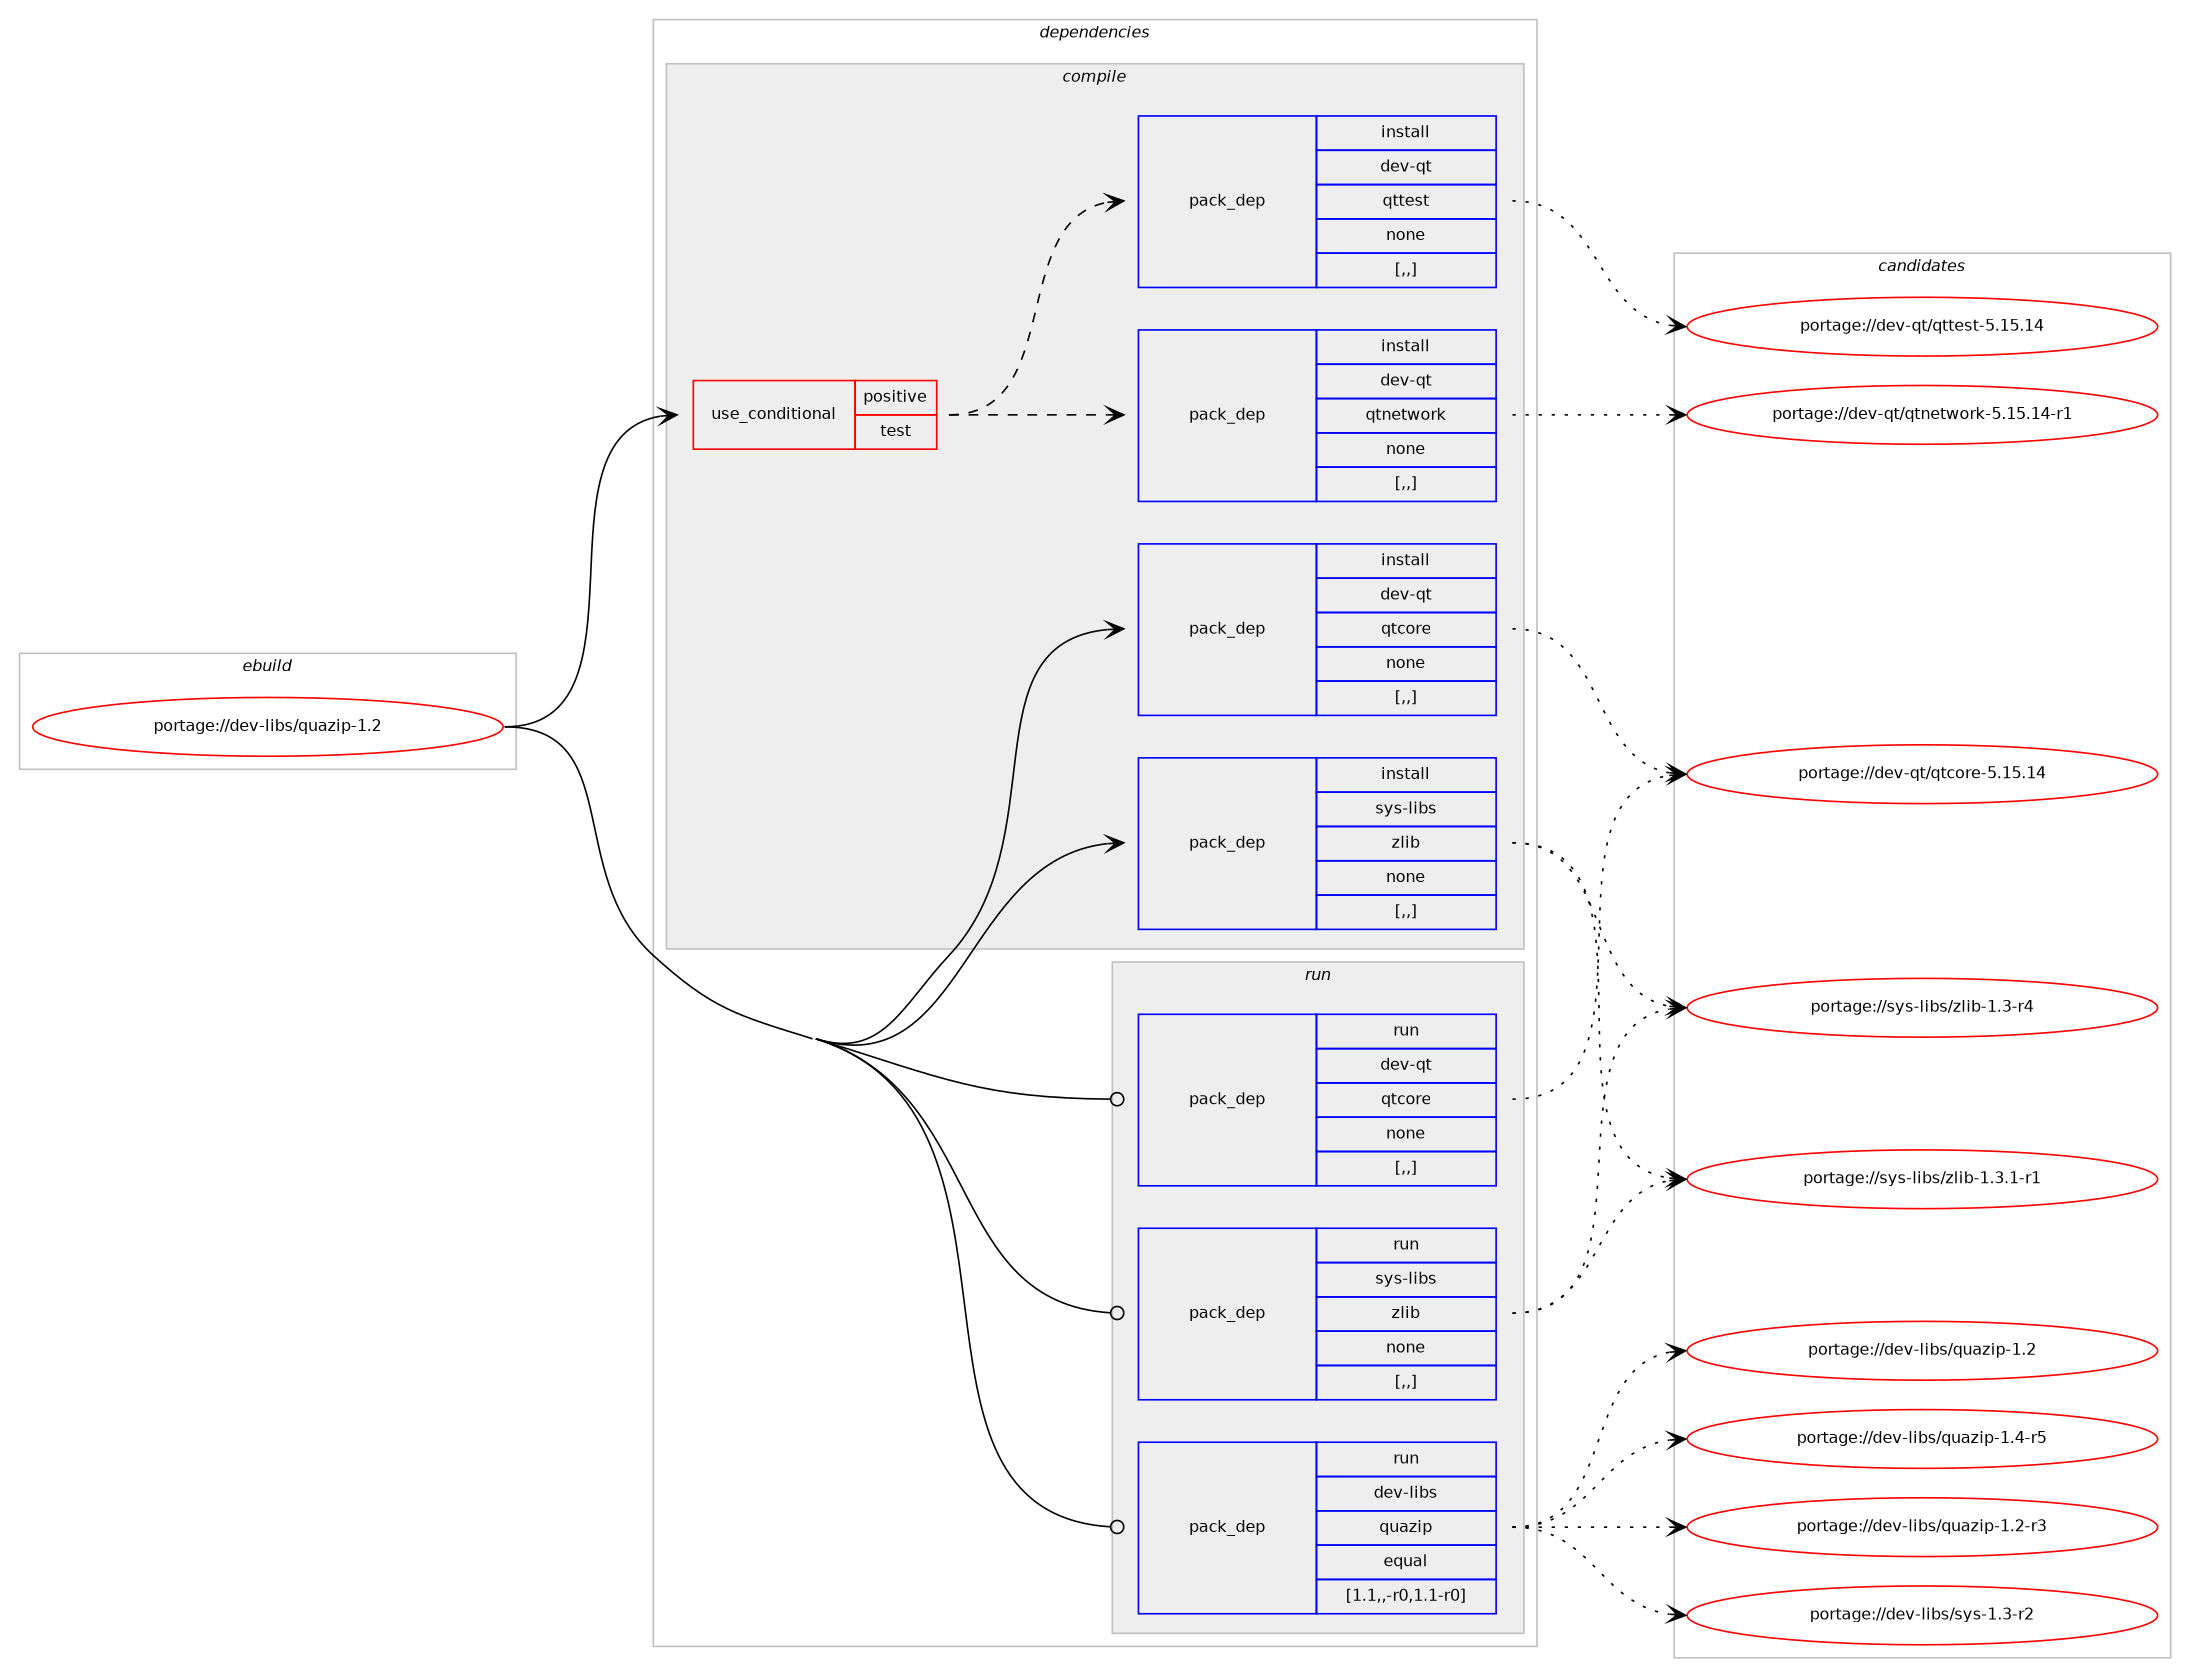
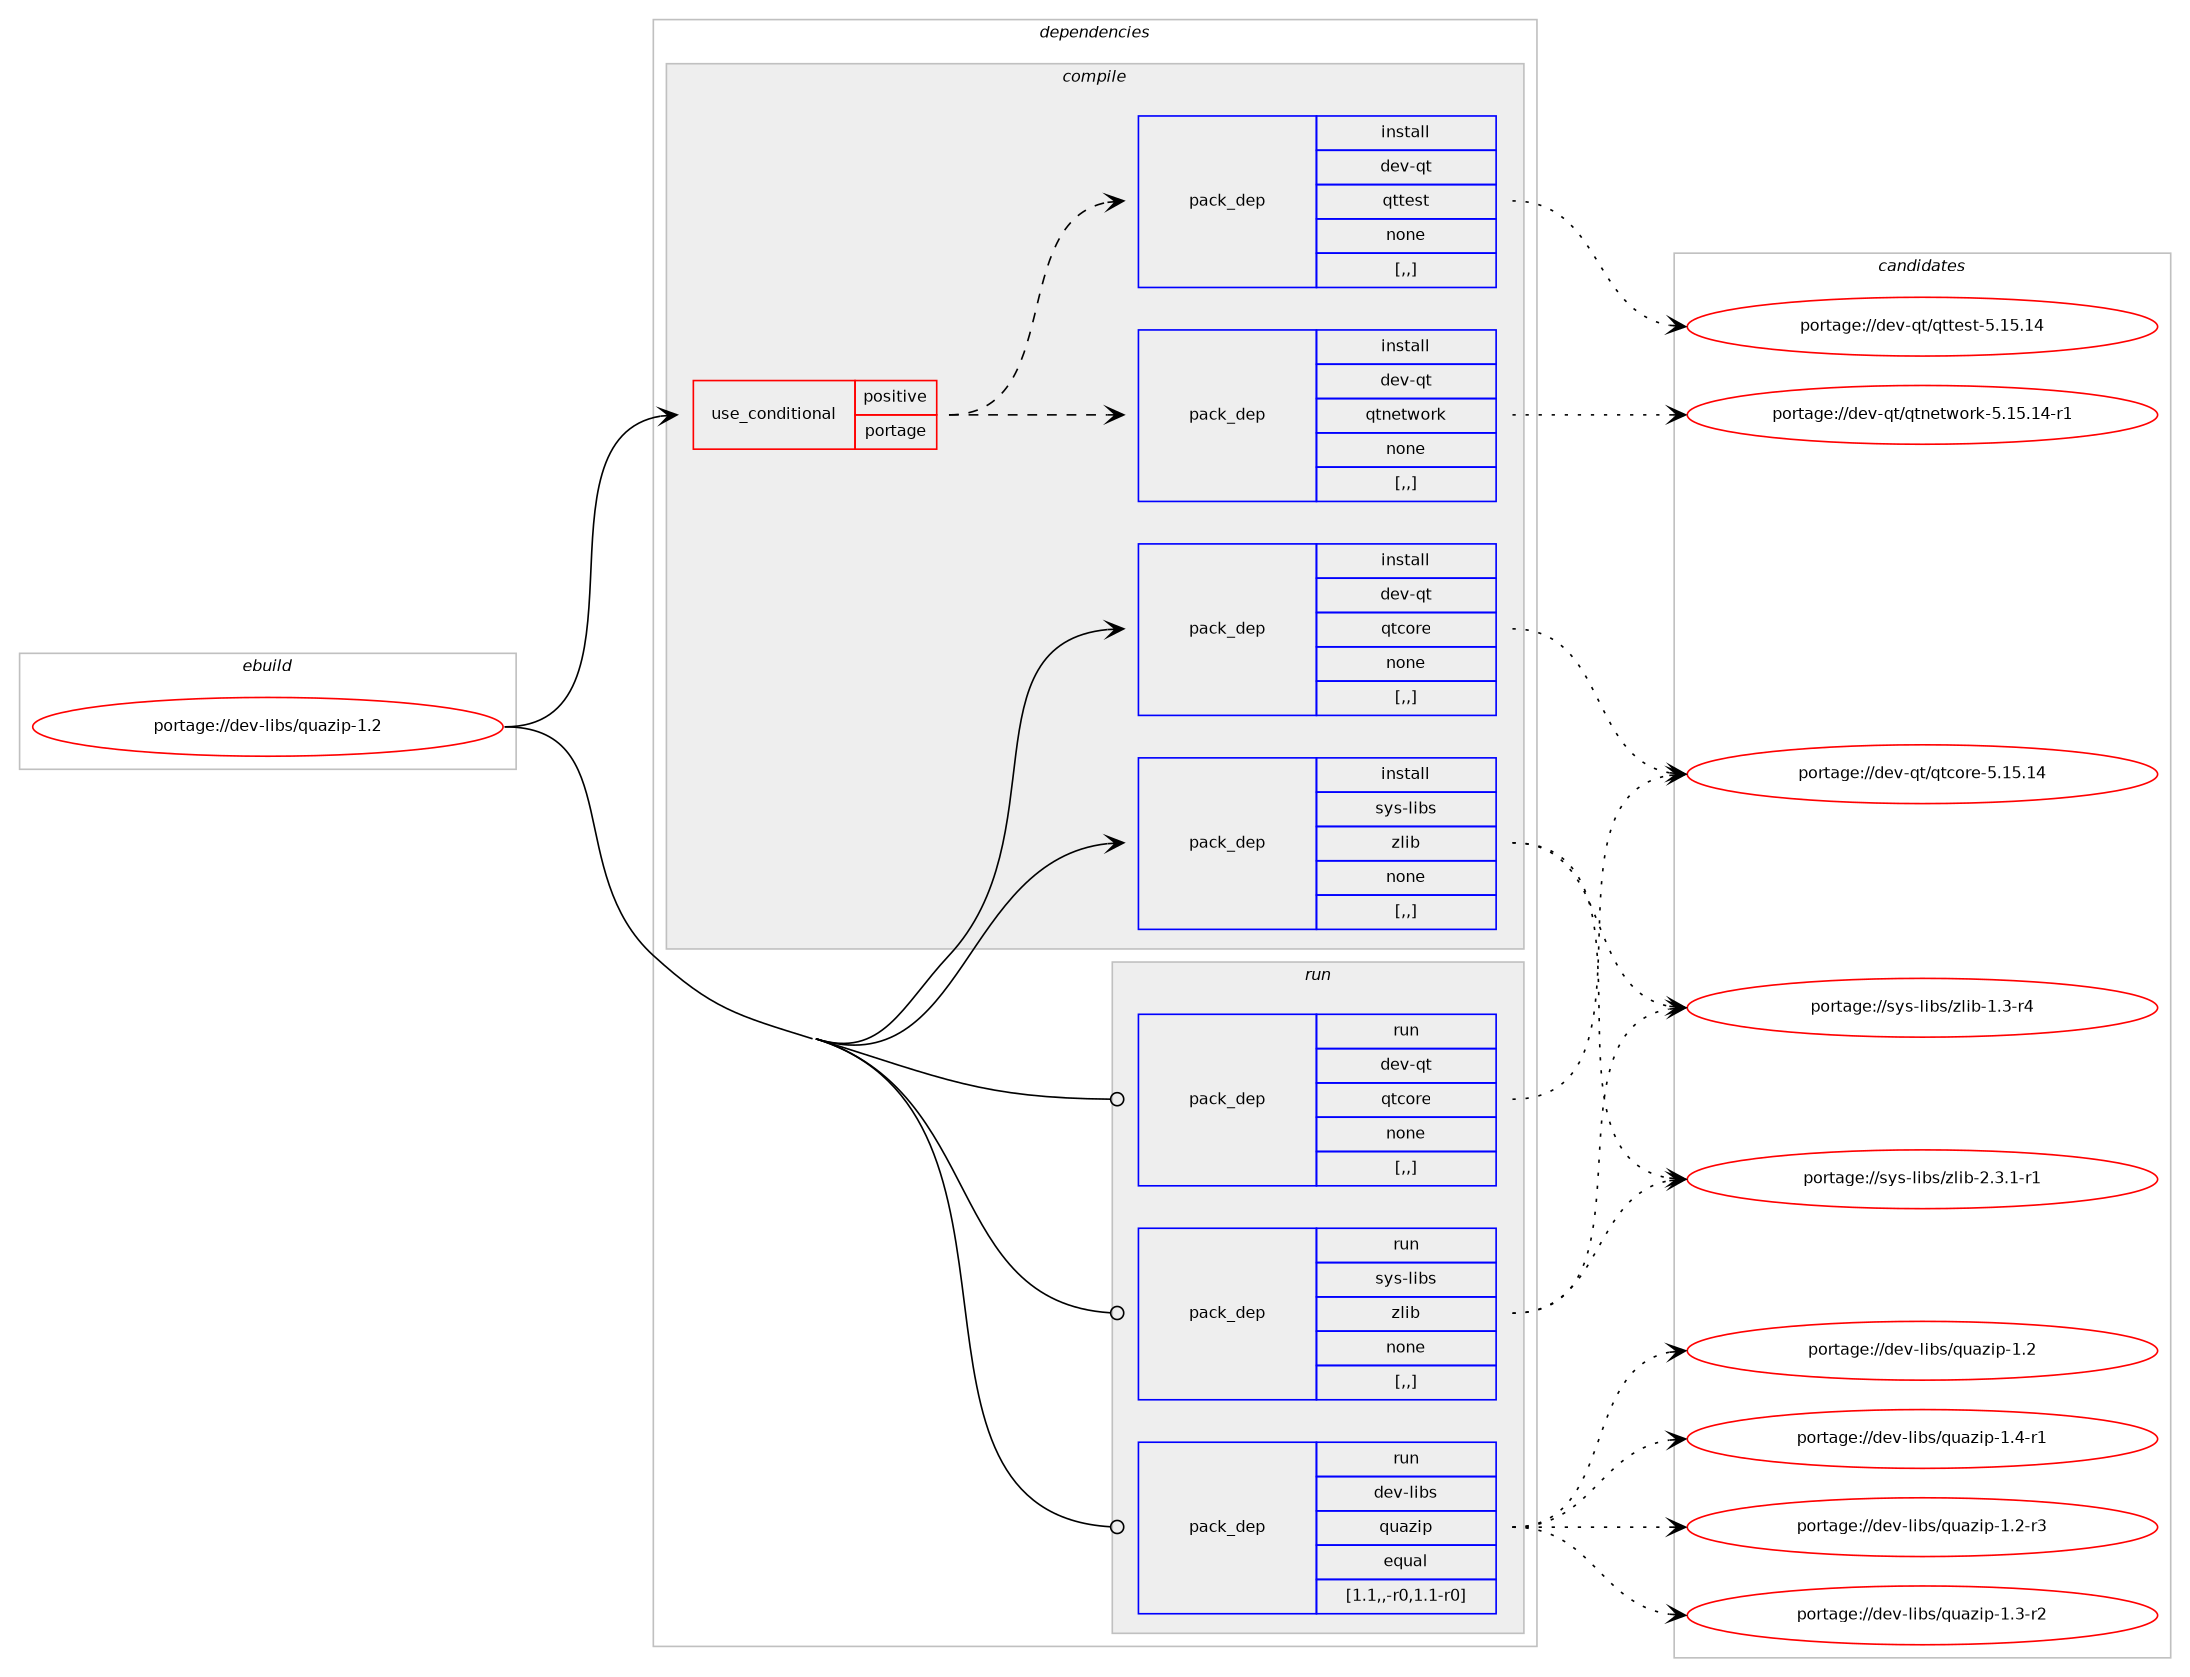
(896, 431) -> (896, 431)
(1922, 1179) -> (1922, 1179)
(1922, 1439) -> (1922, 1439)
(1922, 1615) -> (1922, 1615)
